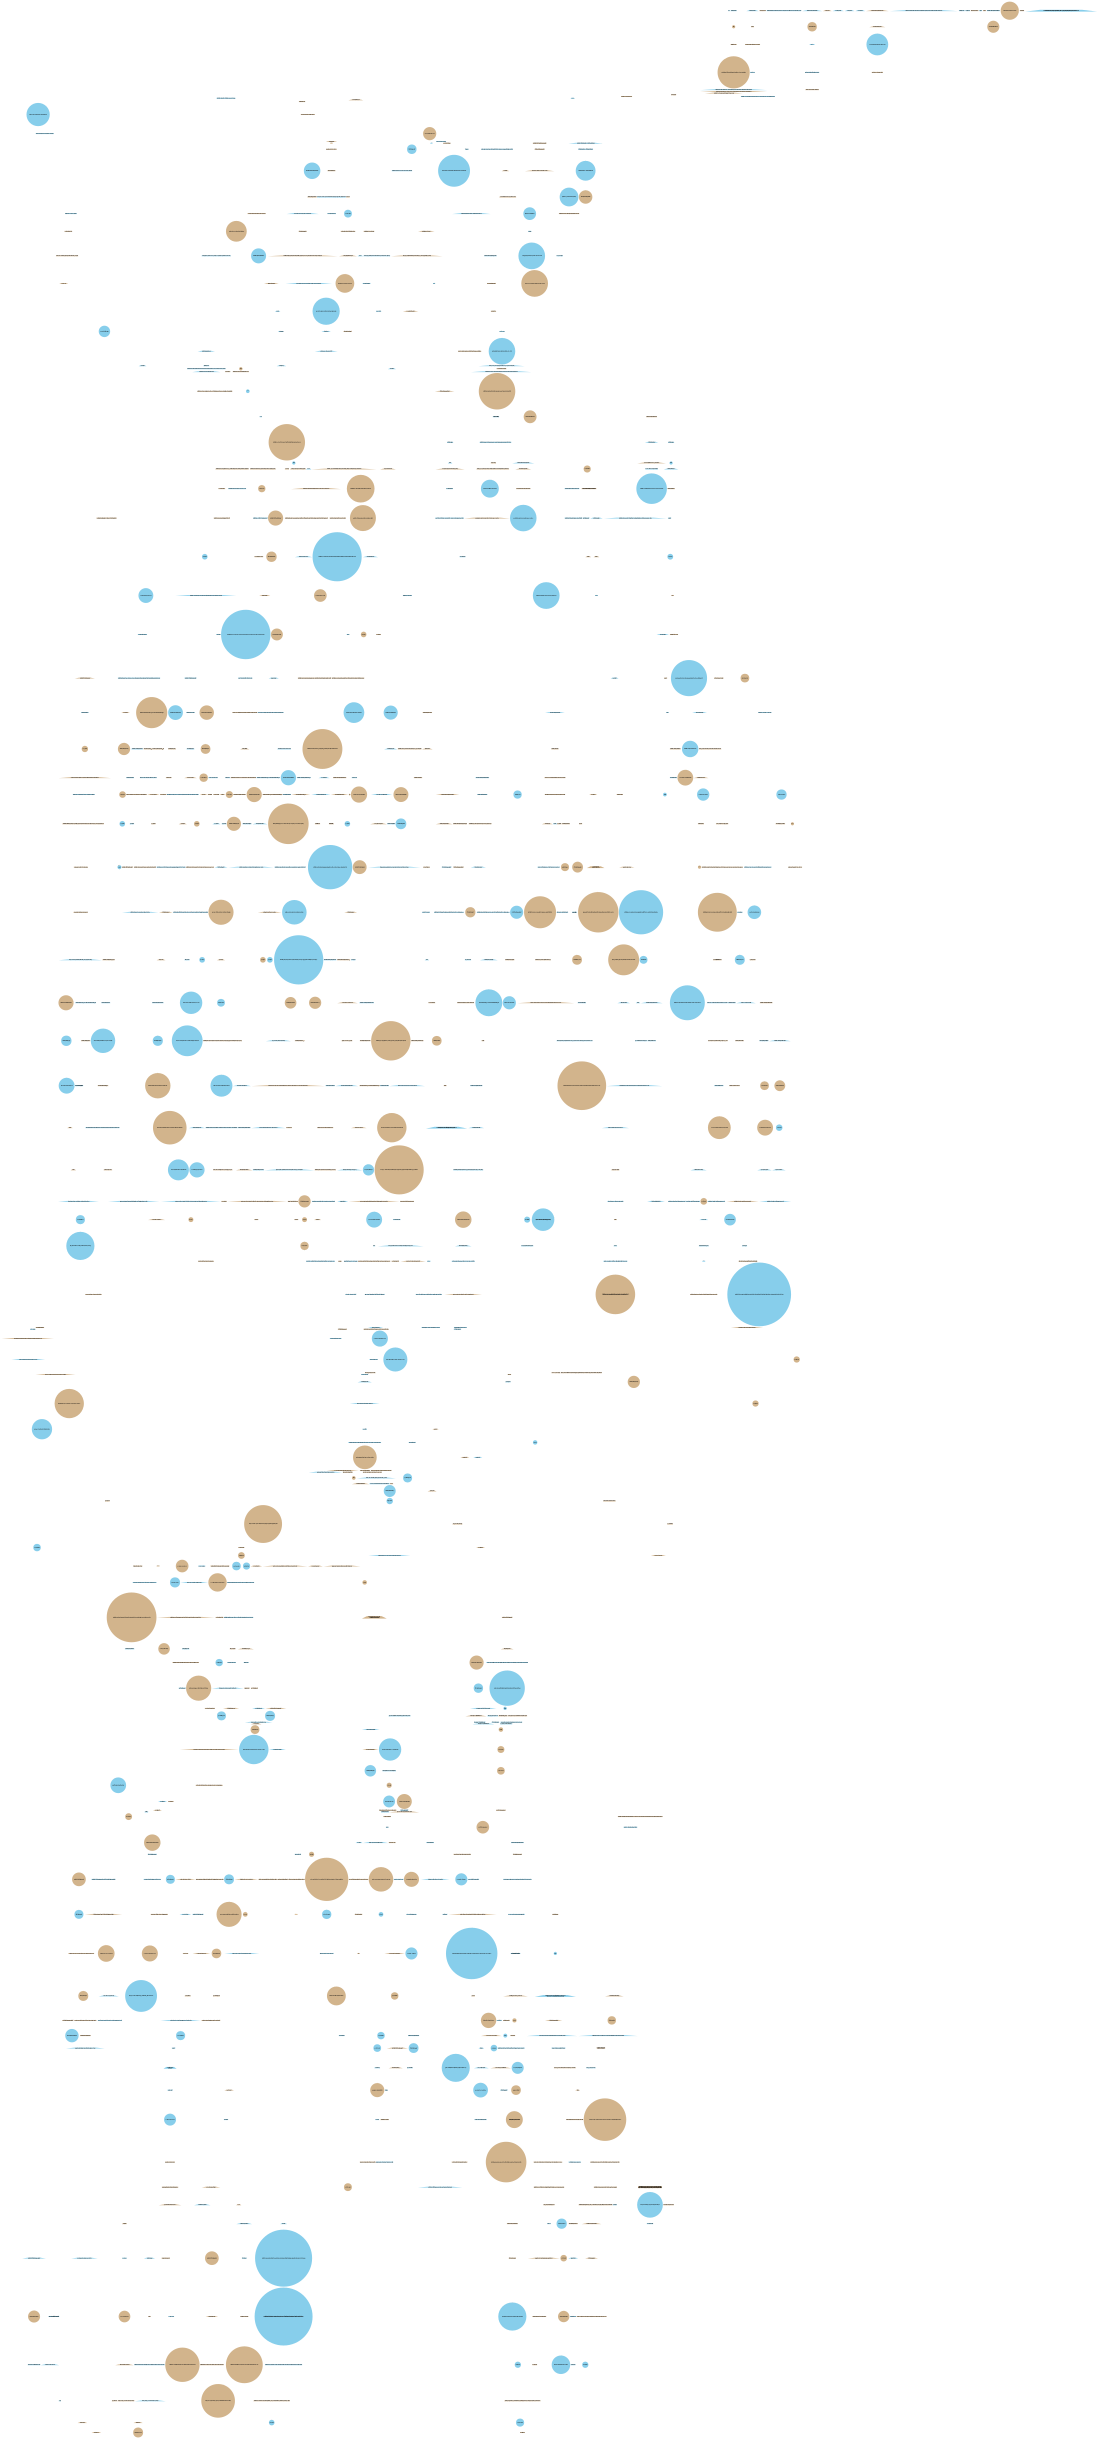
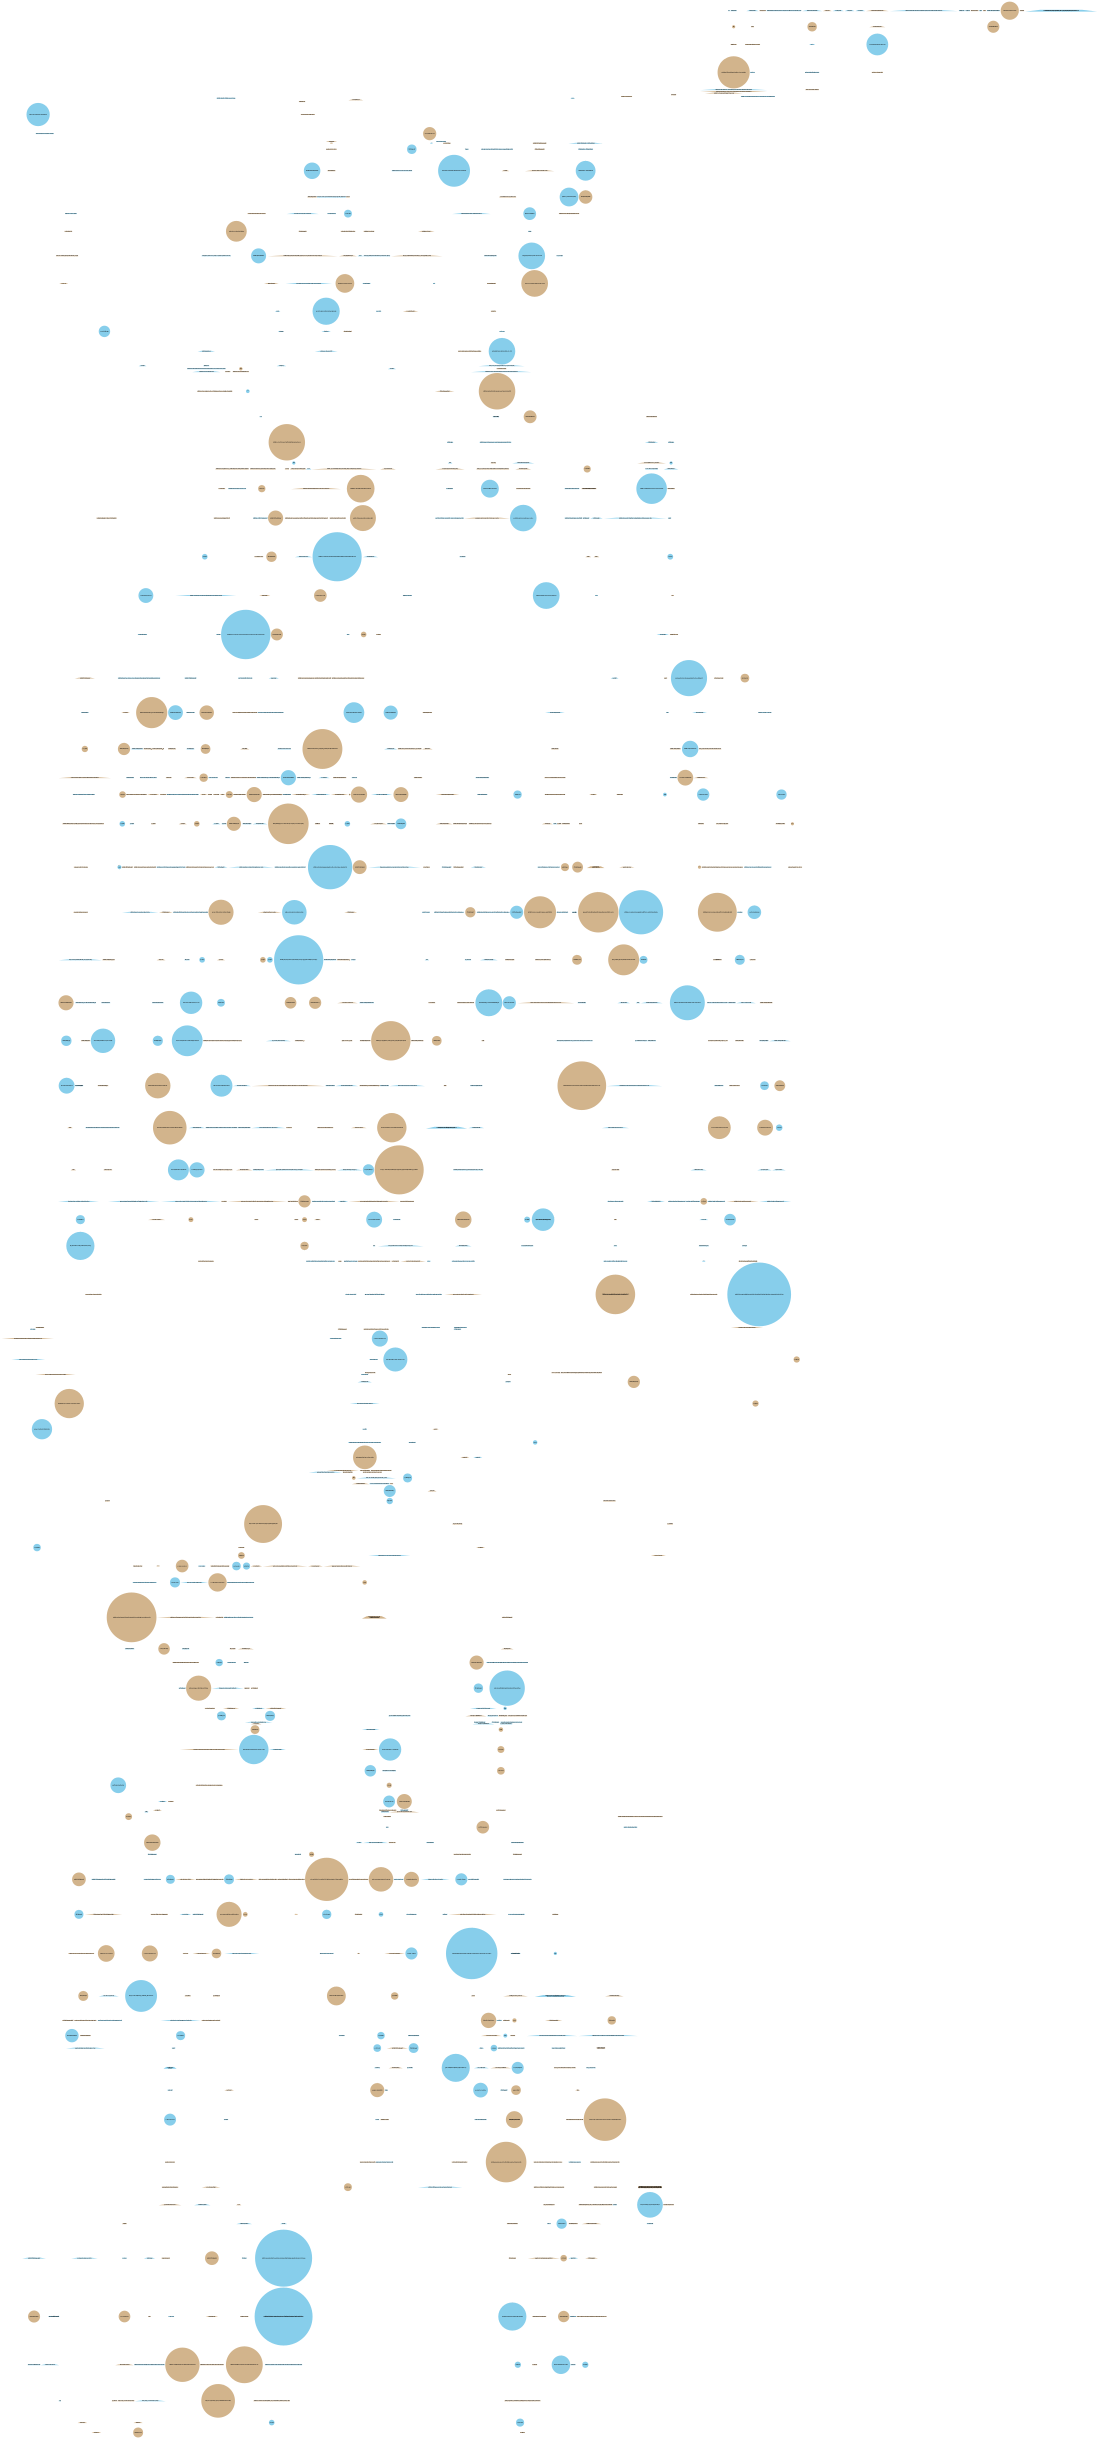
(765, 1086) -> (765, 1086)
(376, 1328) -> none
